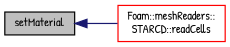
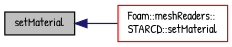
(172, 23) -> (173, 23)
